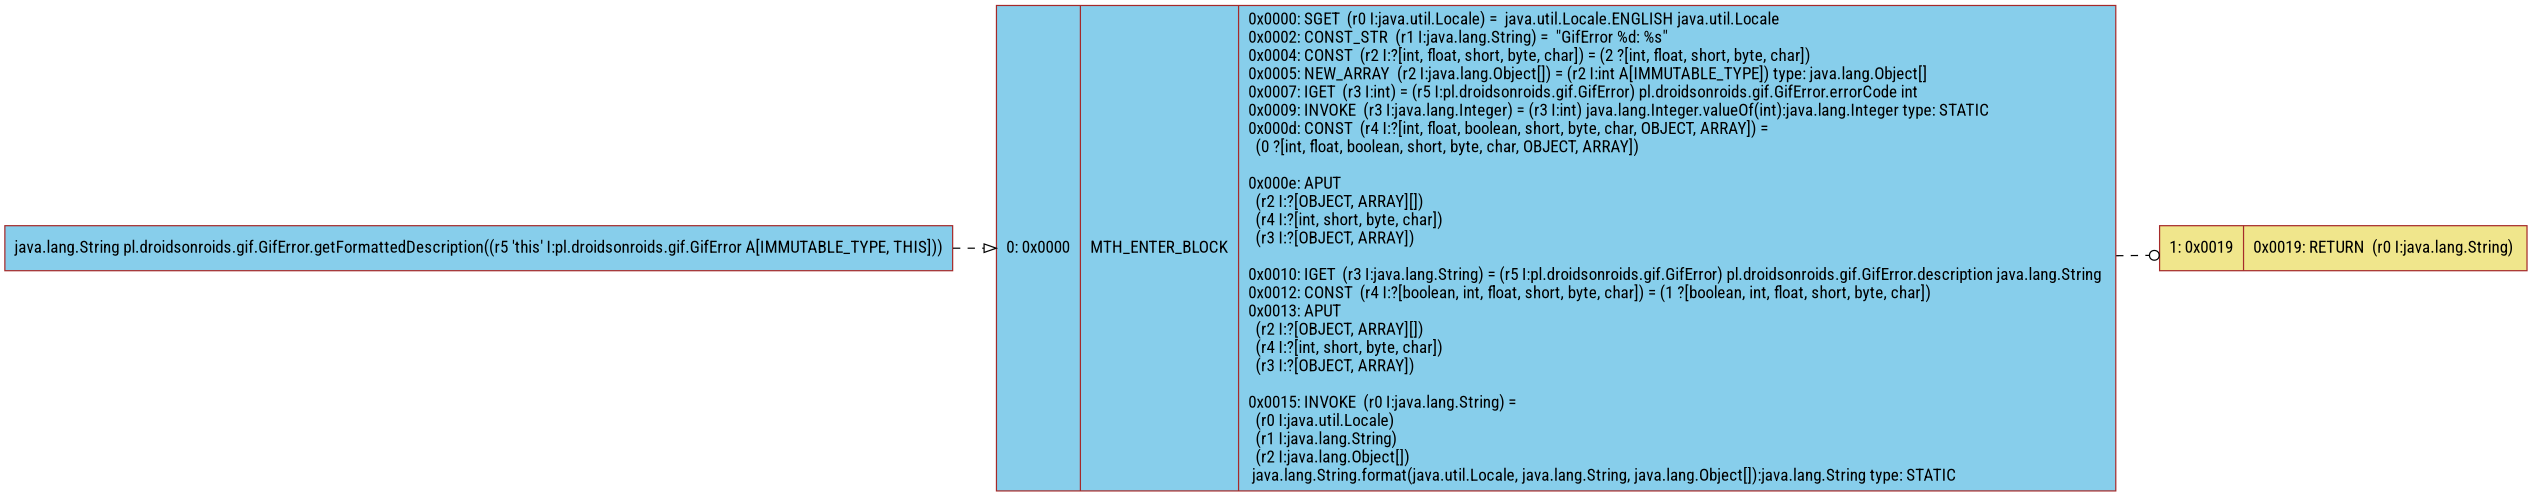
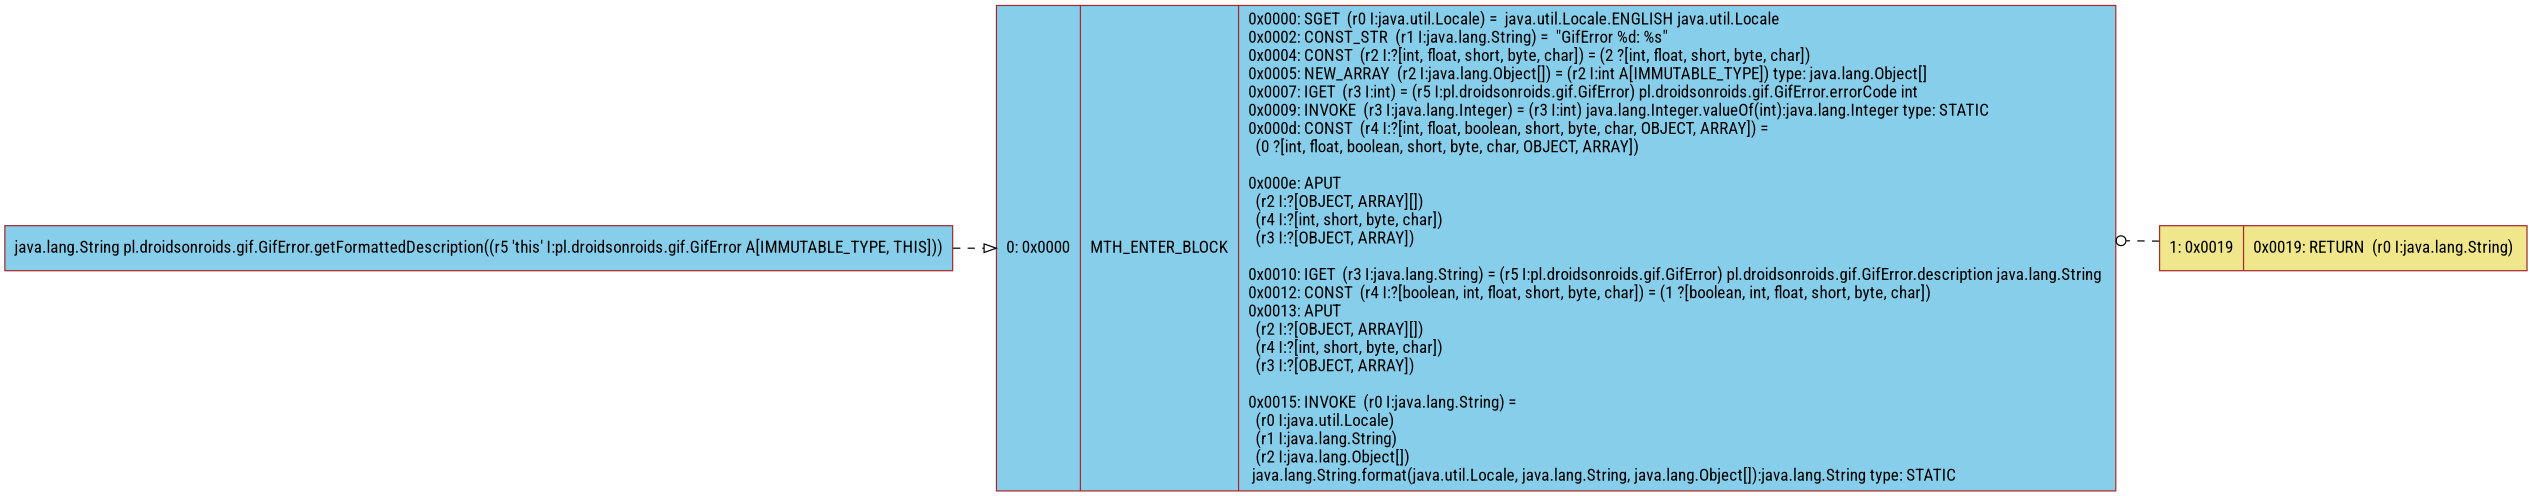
(2133, 256) -> (2143, 241)
